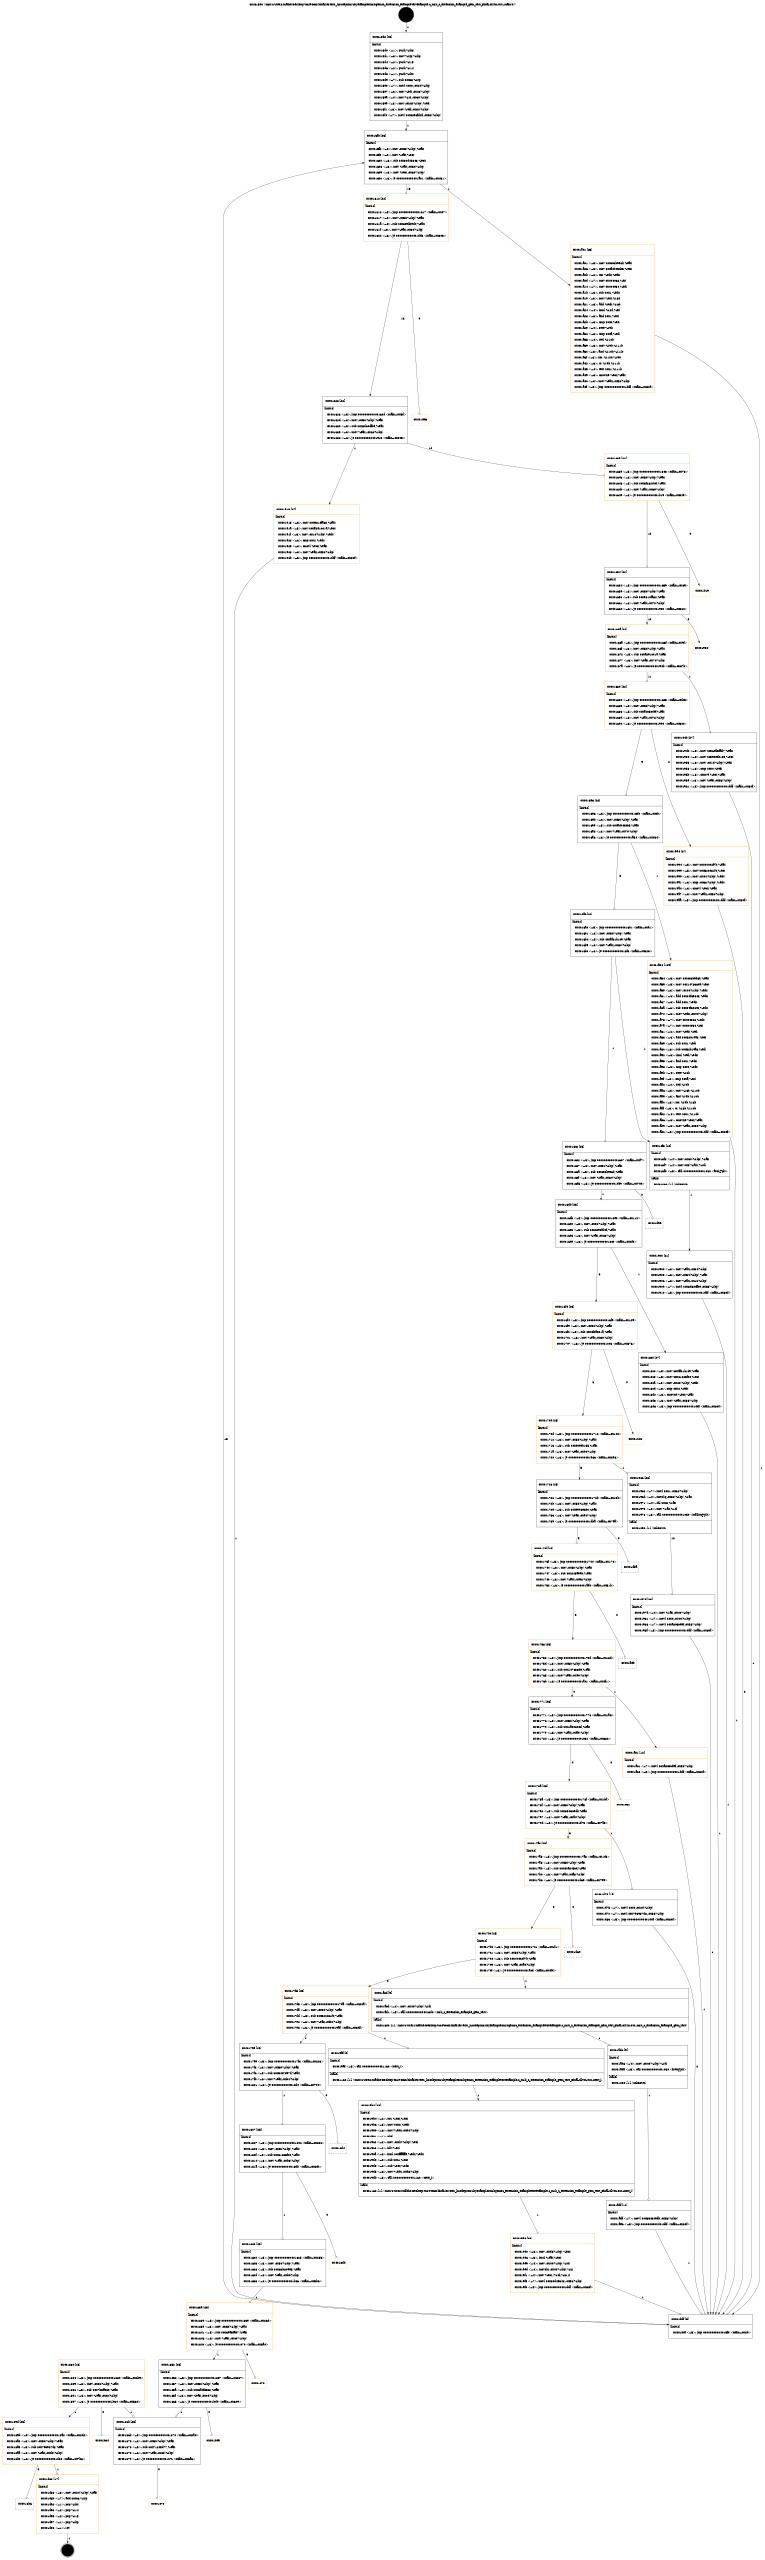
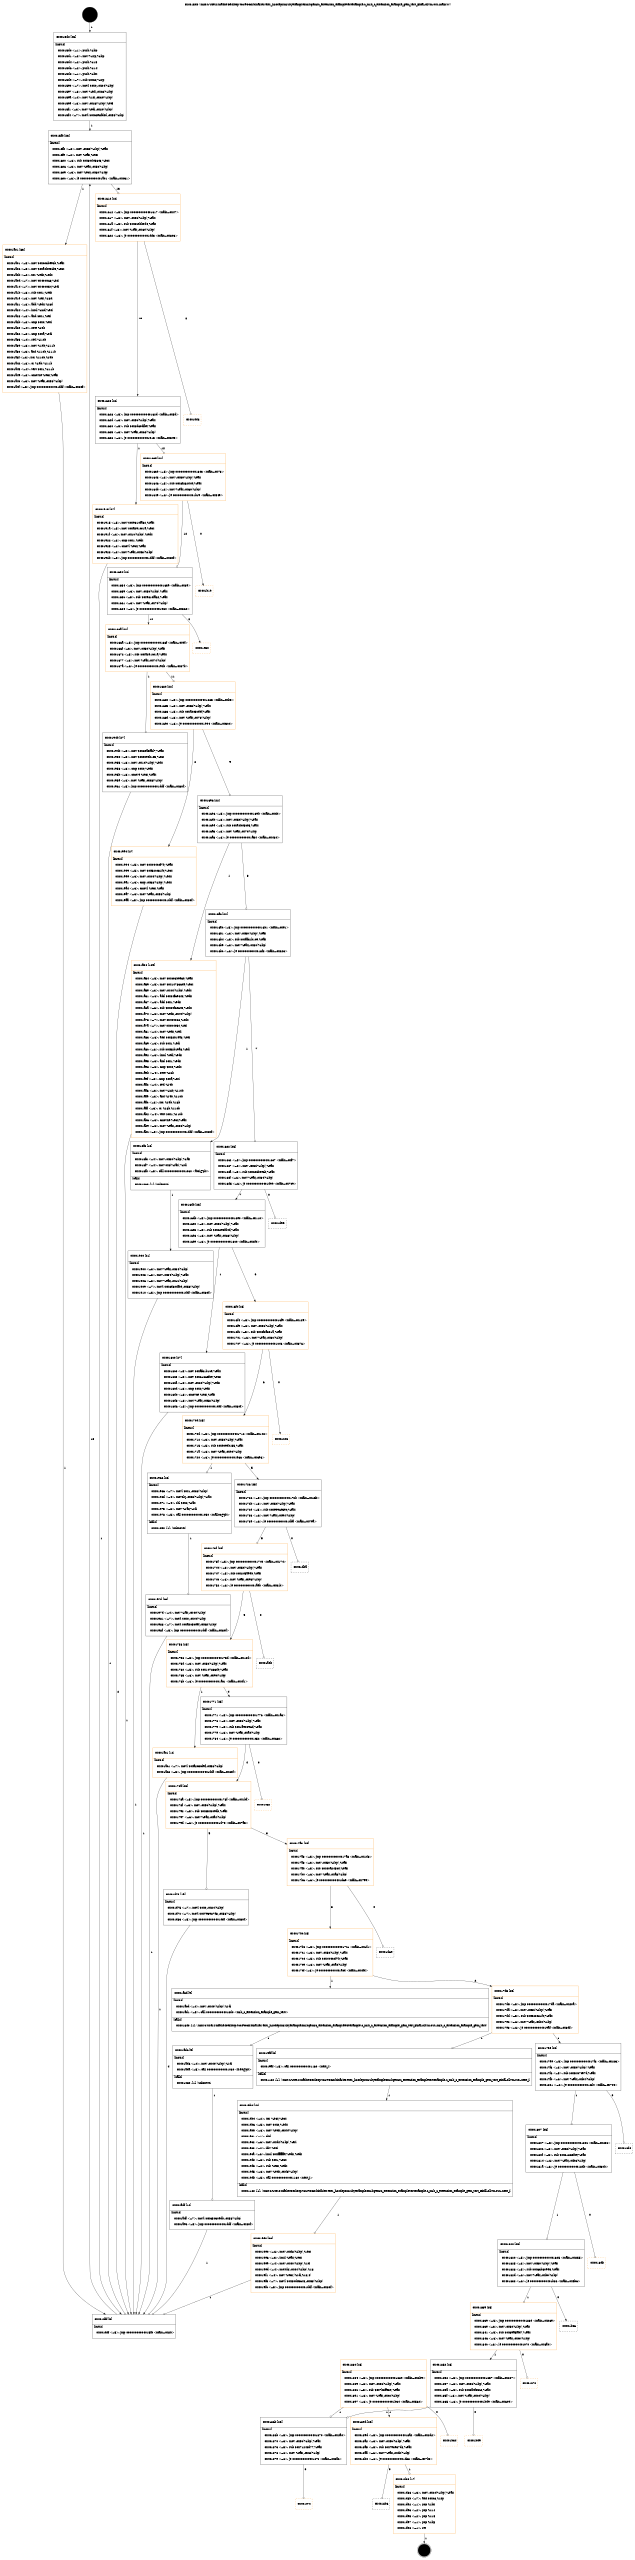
(673, 1539) -> (190, 1539)
(611, 1834) -> (209, 1834)
none -> (569, 2326)
